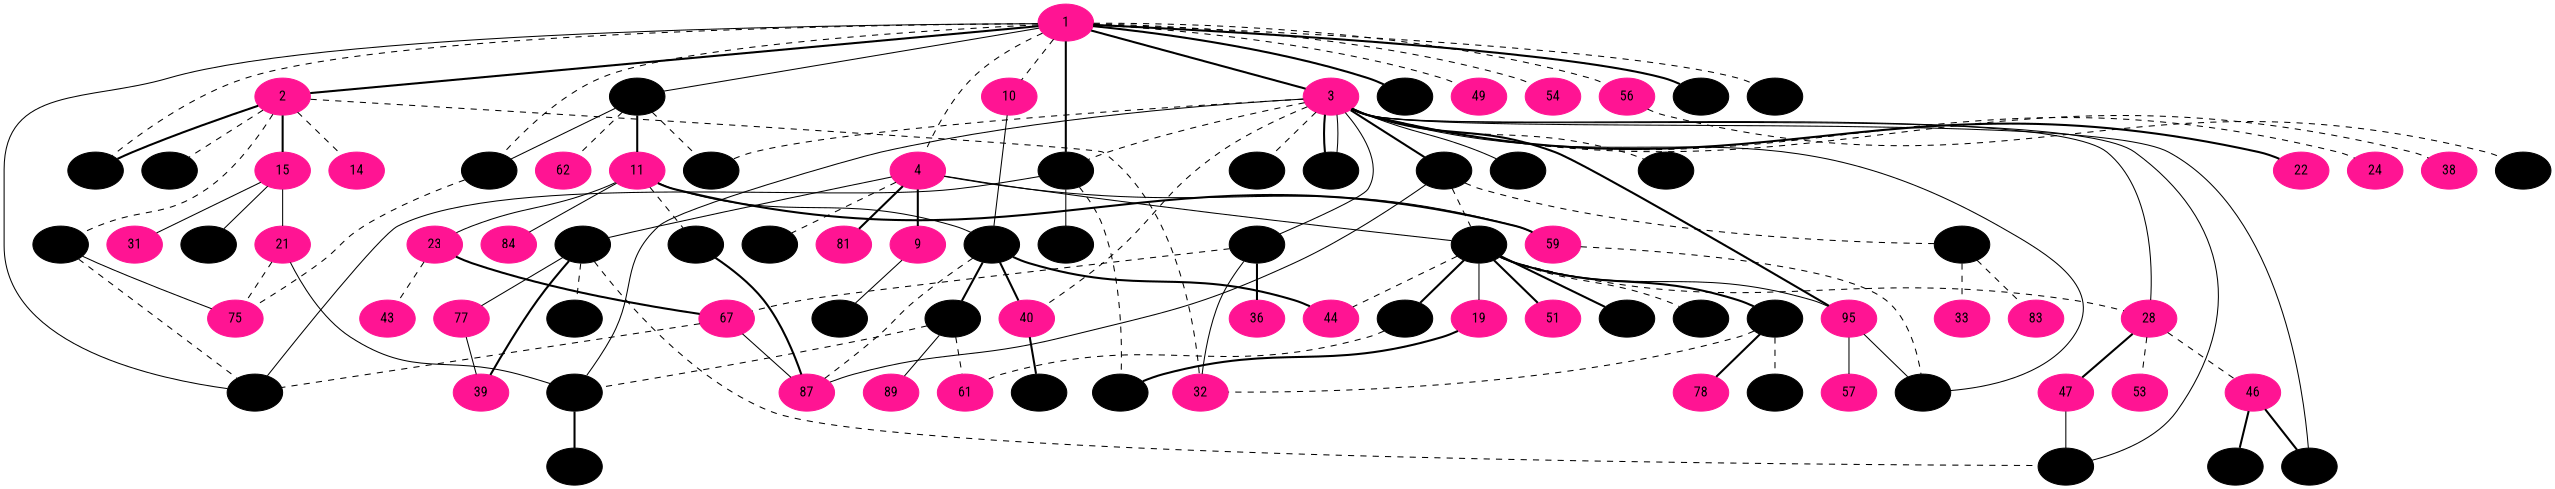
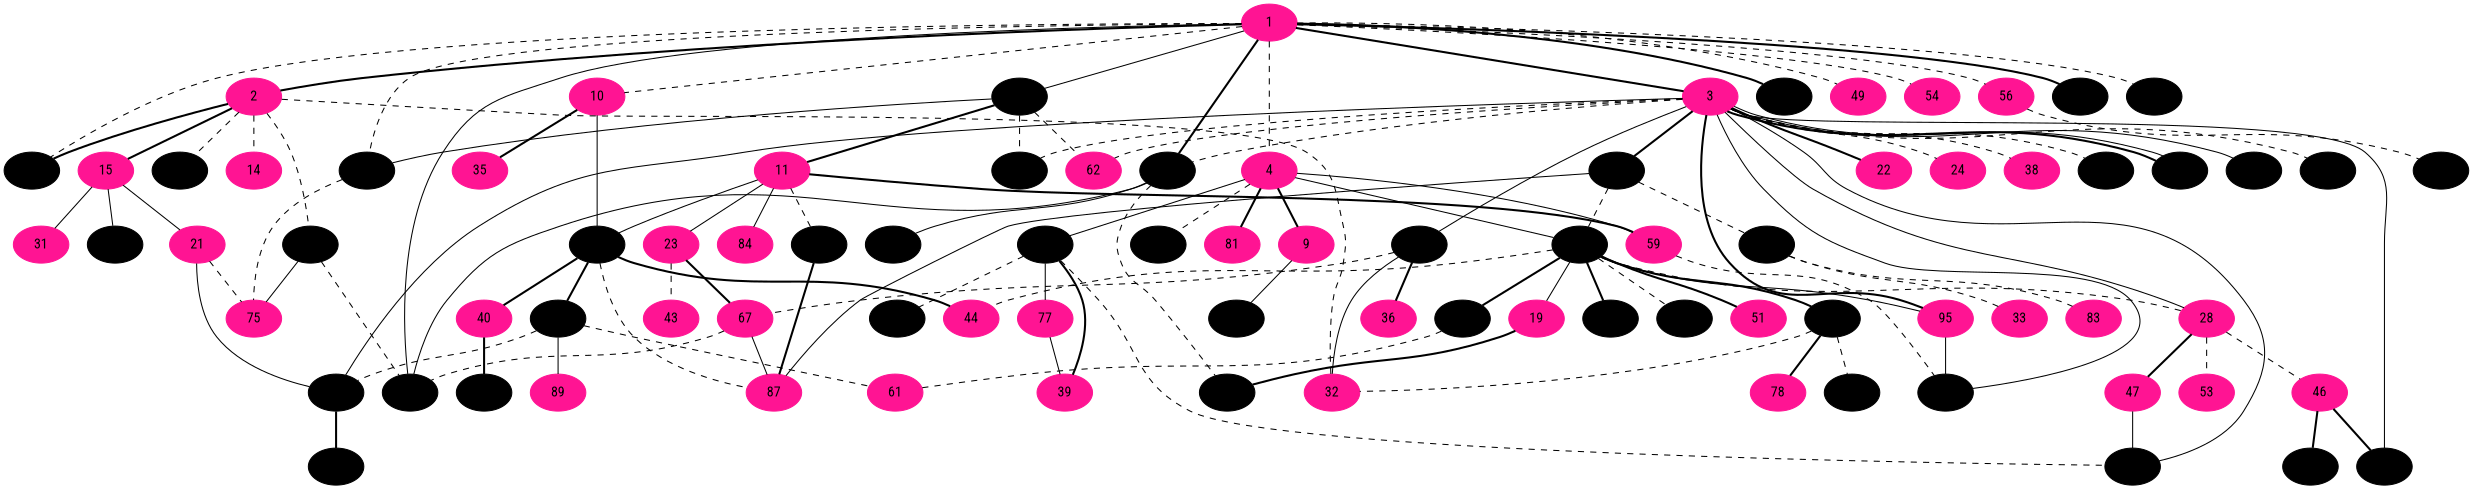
none -> (480, 171)
(1175, 190) -> (1297, 127)
(1849, 393) -> none
